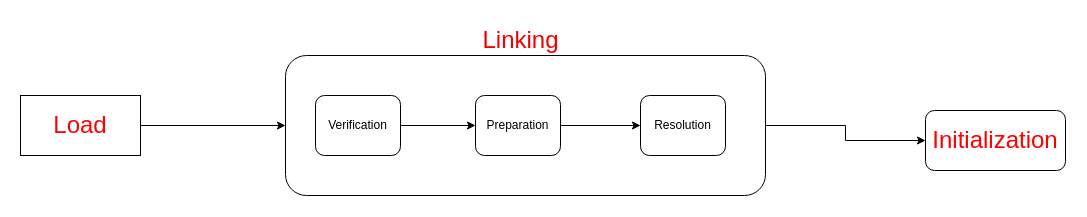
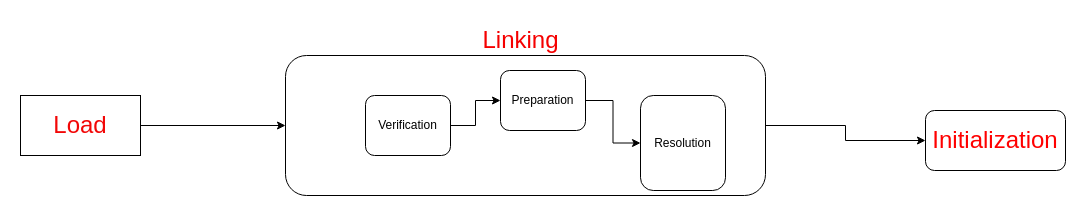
(358, 126) -> (408, 126)
(518, 126) -> (543, 101)
(683, 126) -> (683, 143)
